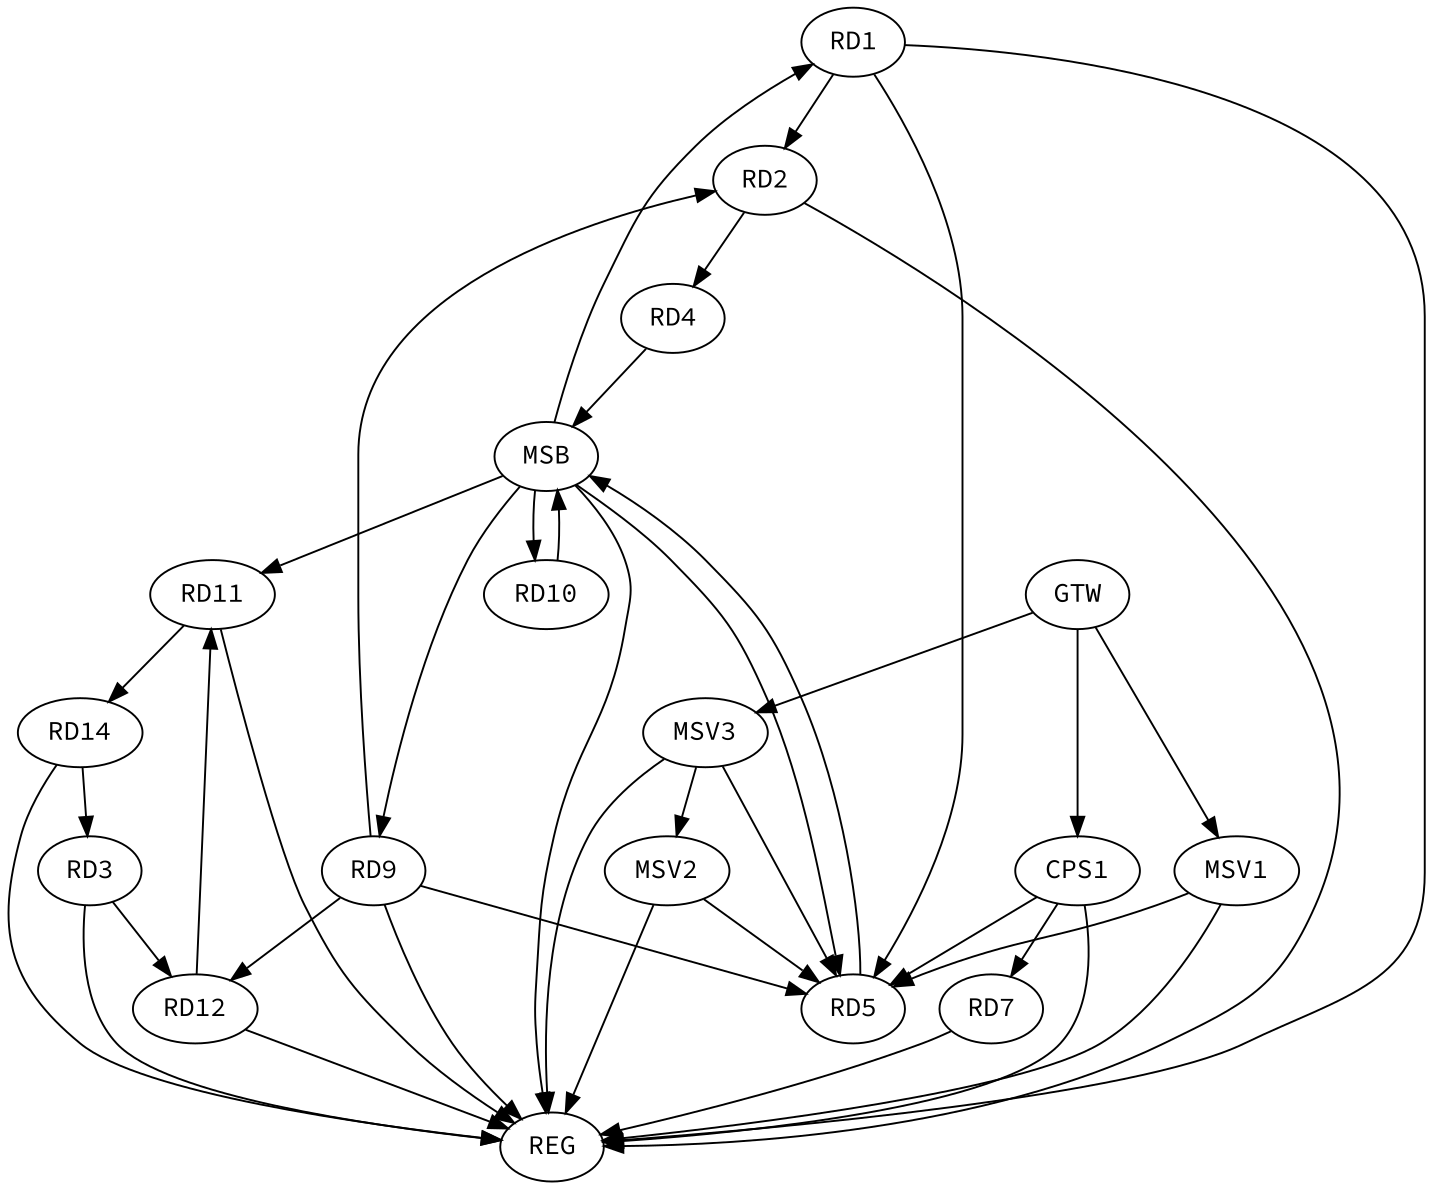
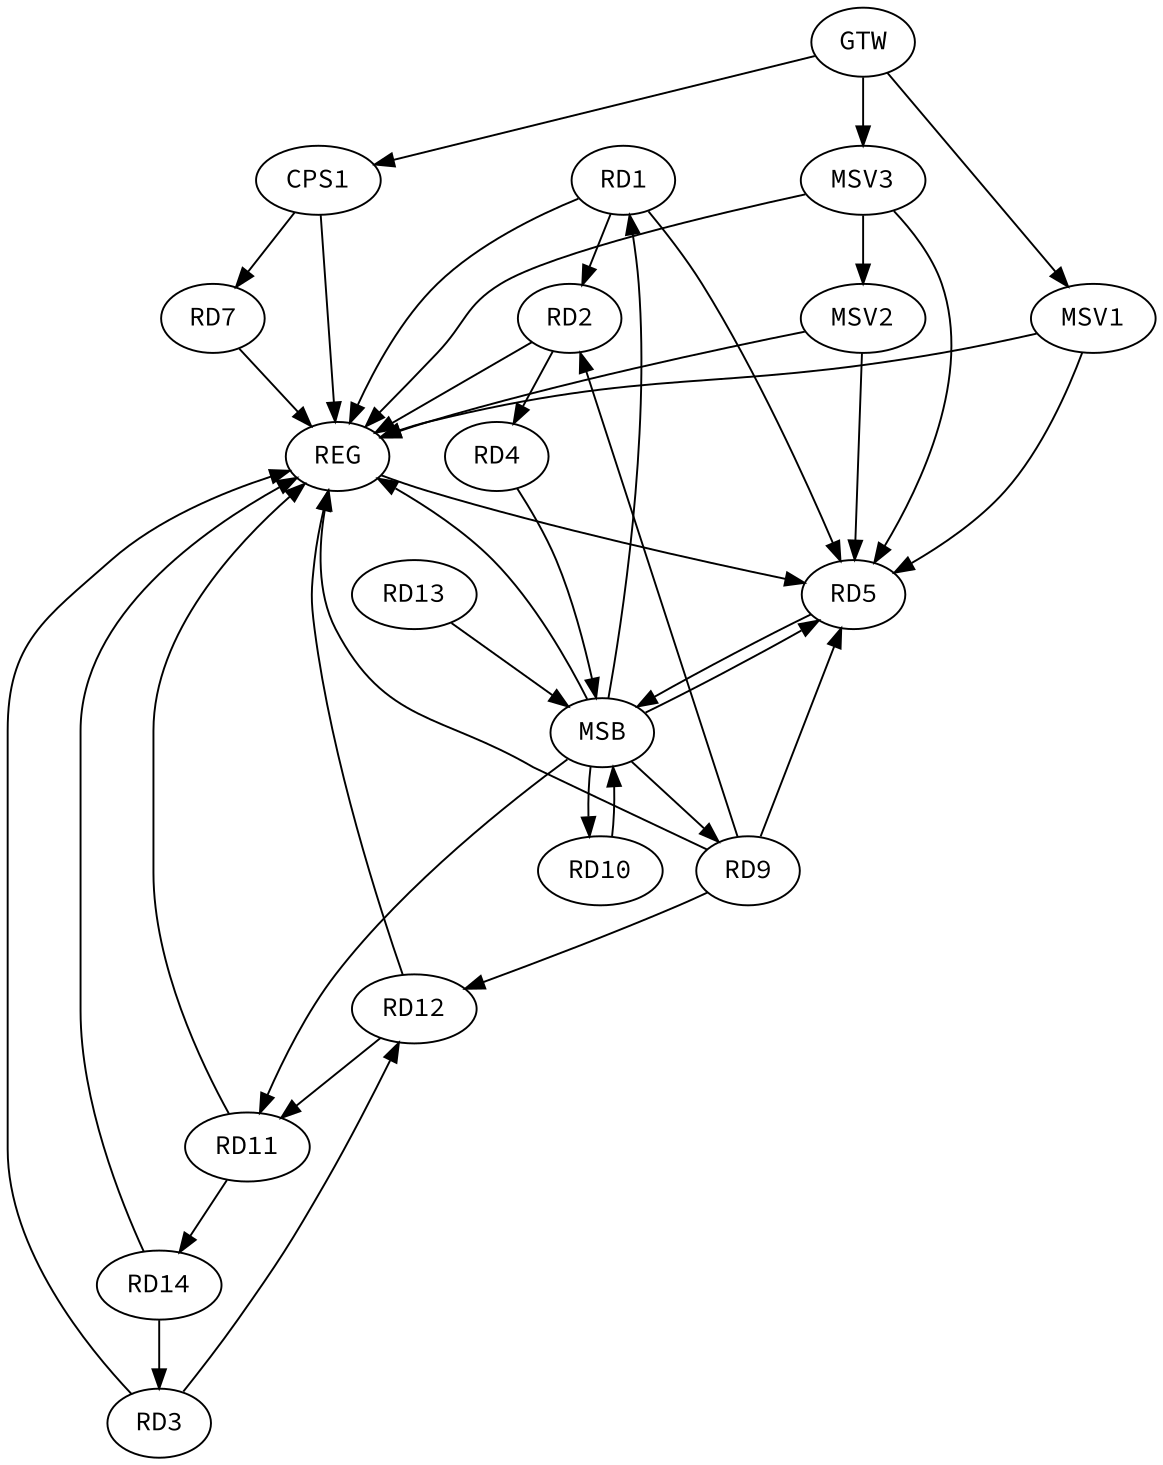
none -> (414, 595)
(972, 936) -> (582, 533)
